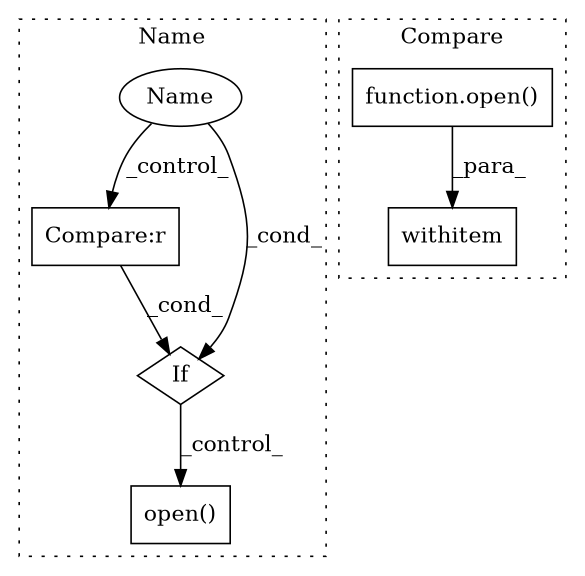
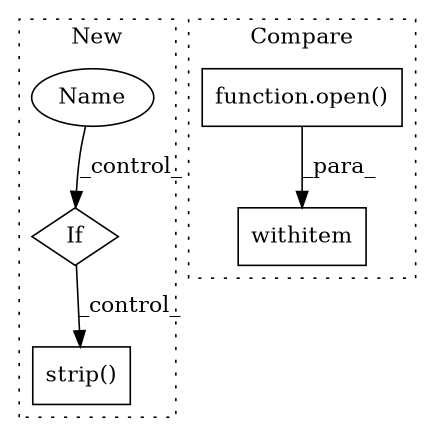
(173, 38) -> (98, 38)
(106, 237) -> none
(285, 237) -> (131, 167)
(181, 515) -> (82, 376)
